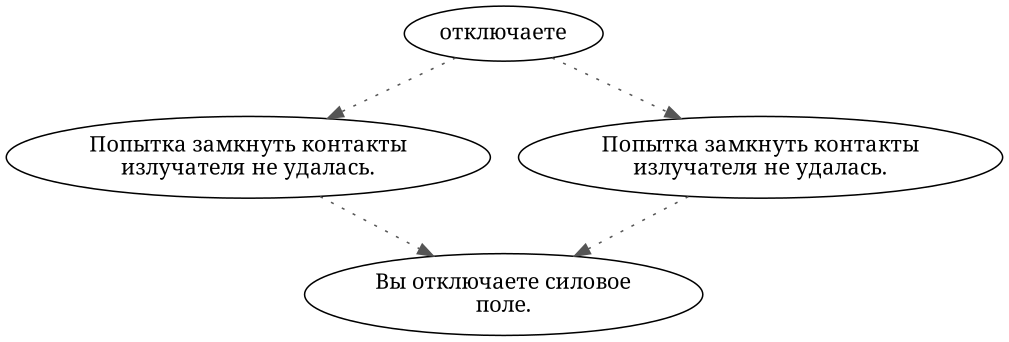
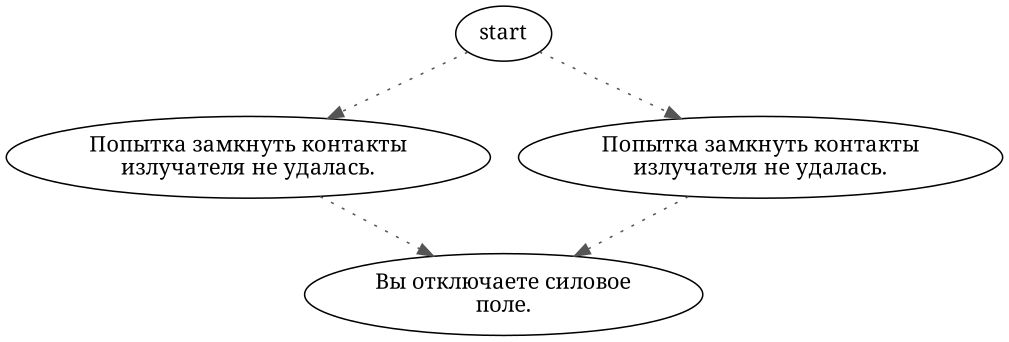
(504, 34) -> (504, 34)
